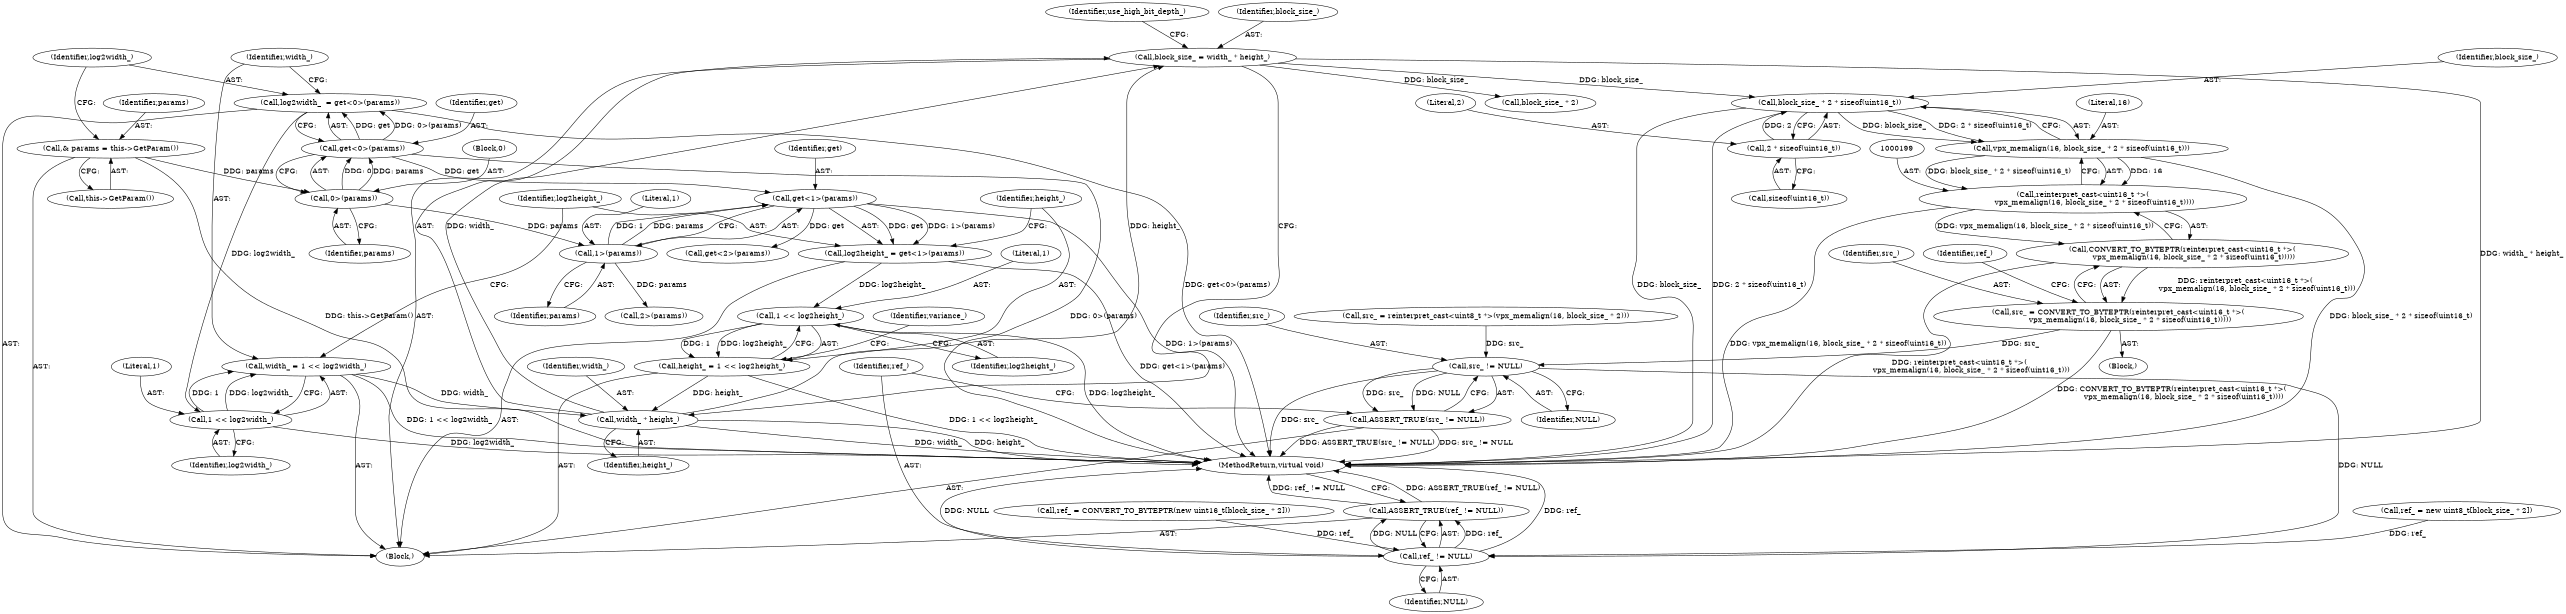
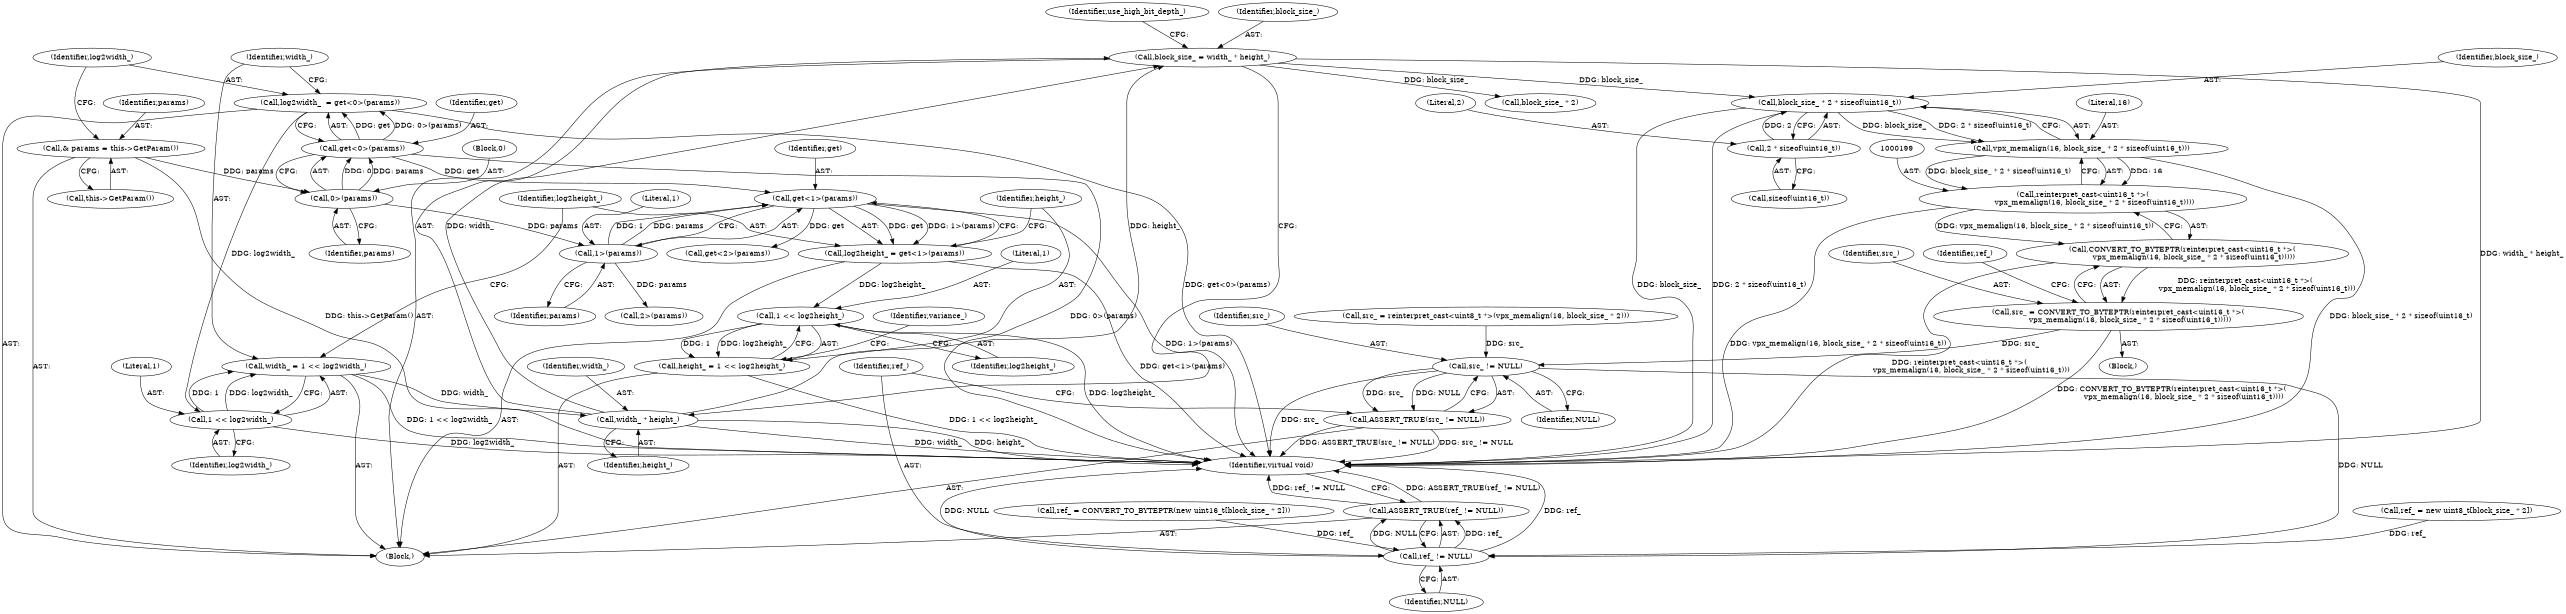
none -> (987, 217)
(682, 392) -> none
(1271, 466) -> (1271, 466)
